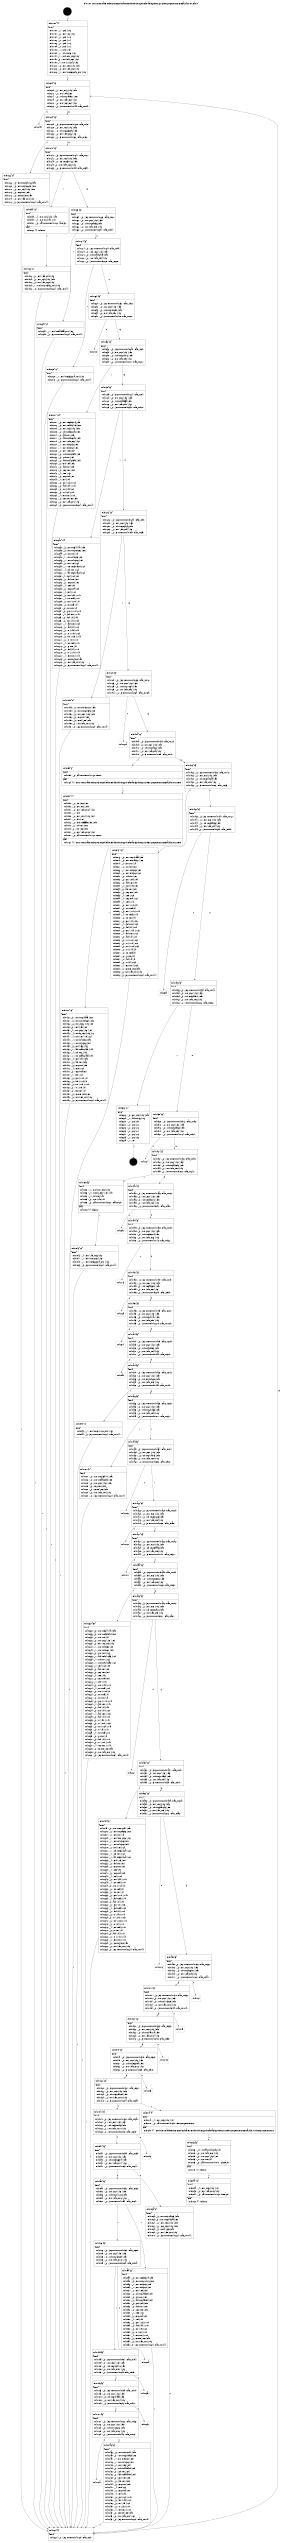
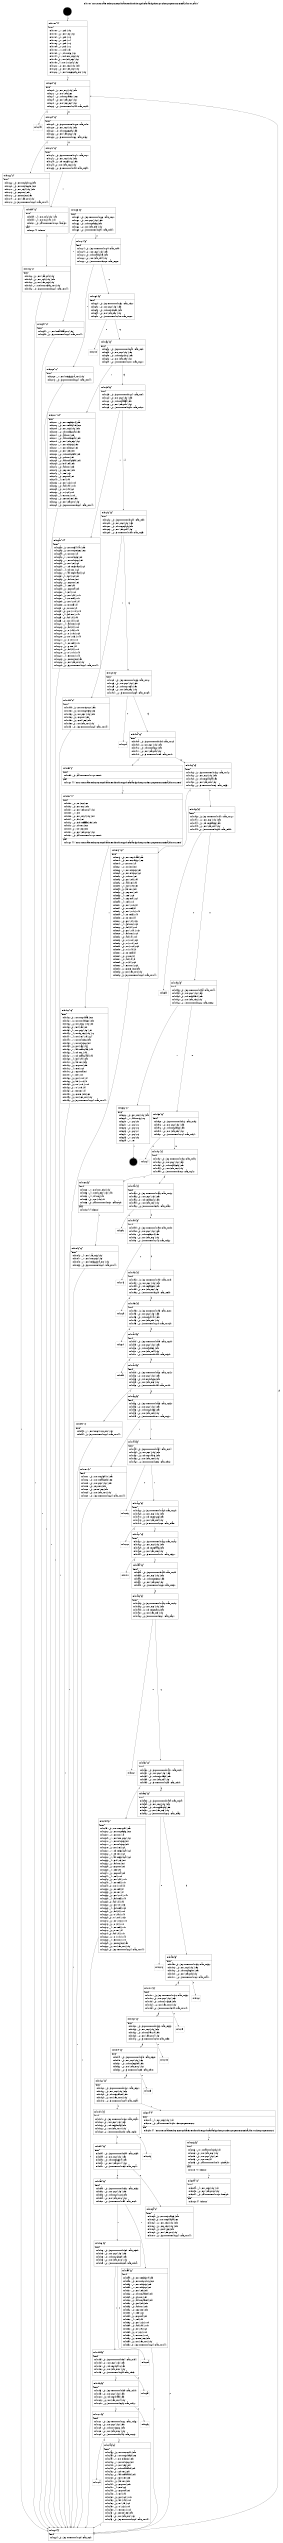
(80, 189) -> none
(107, 1690) -> none
